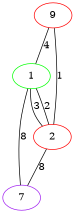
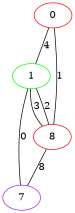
(53, 15) -> (53, 15)
(24, 137) -> (24, 137)
(52, 137) -> (52, 137)
